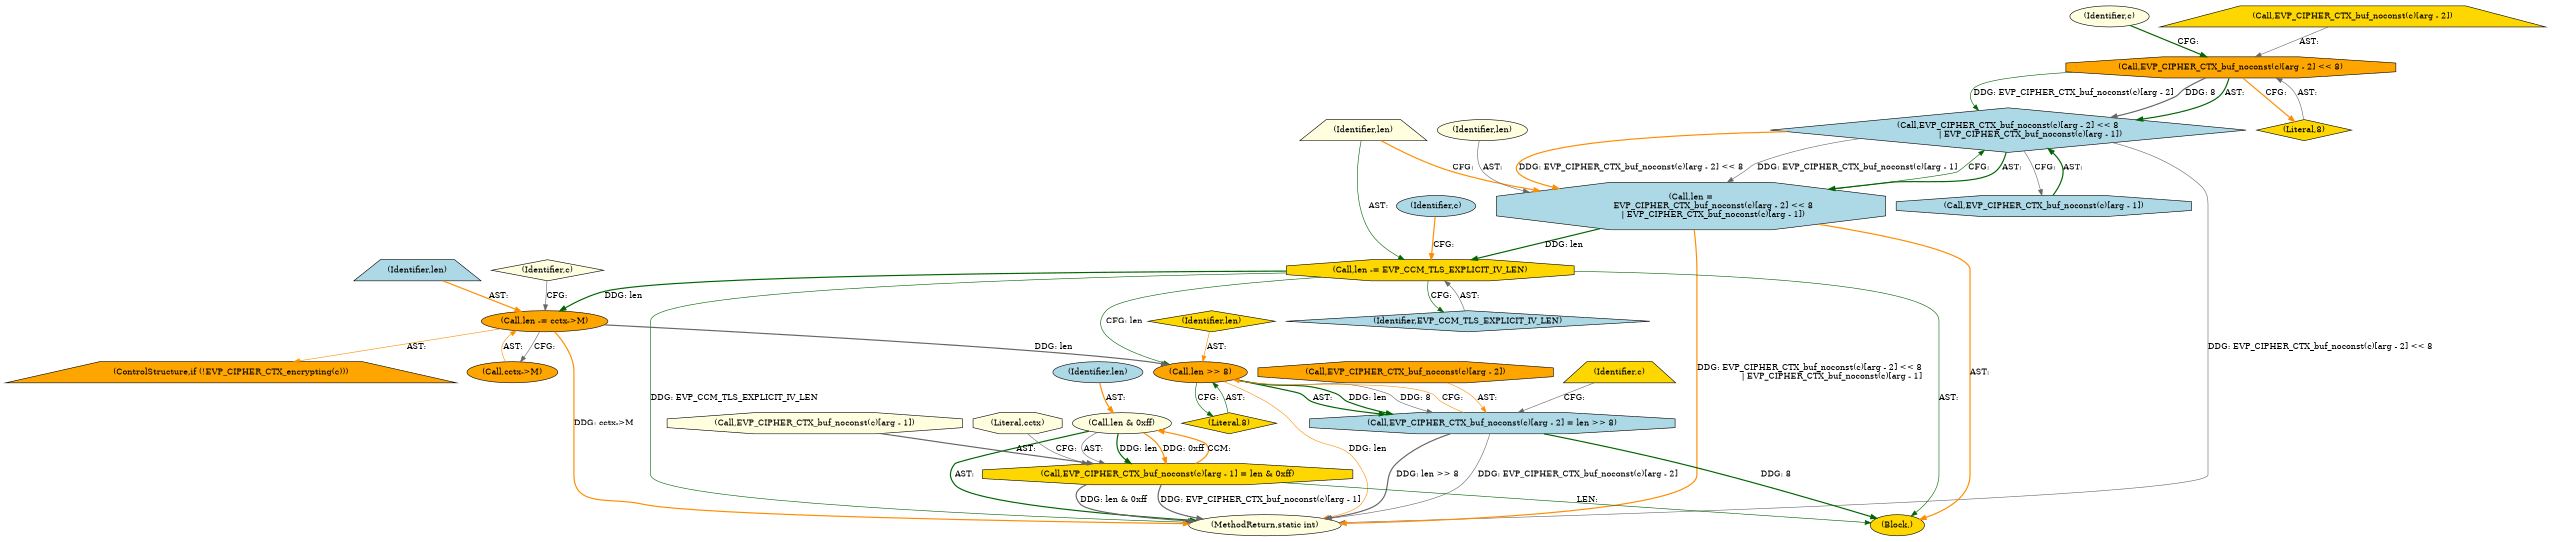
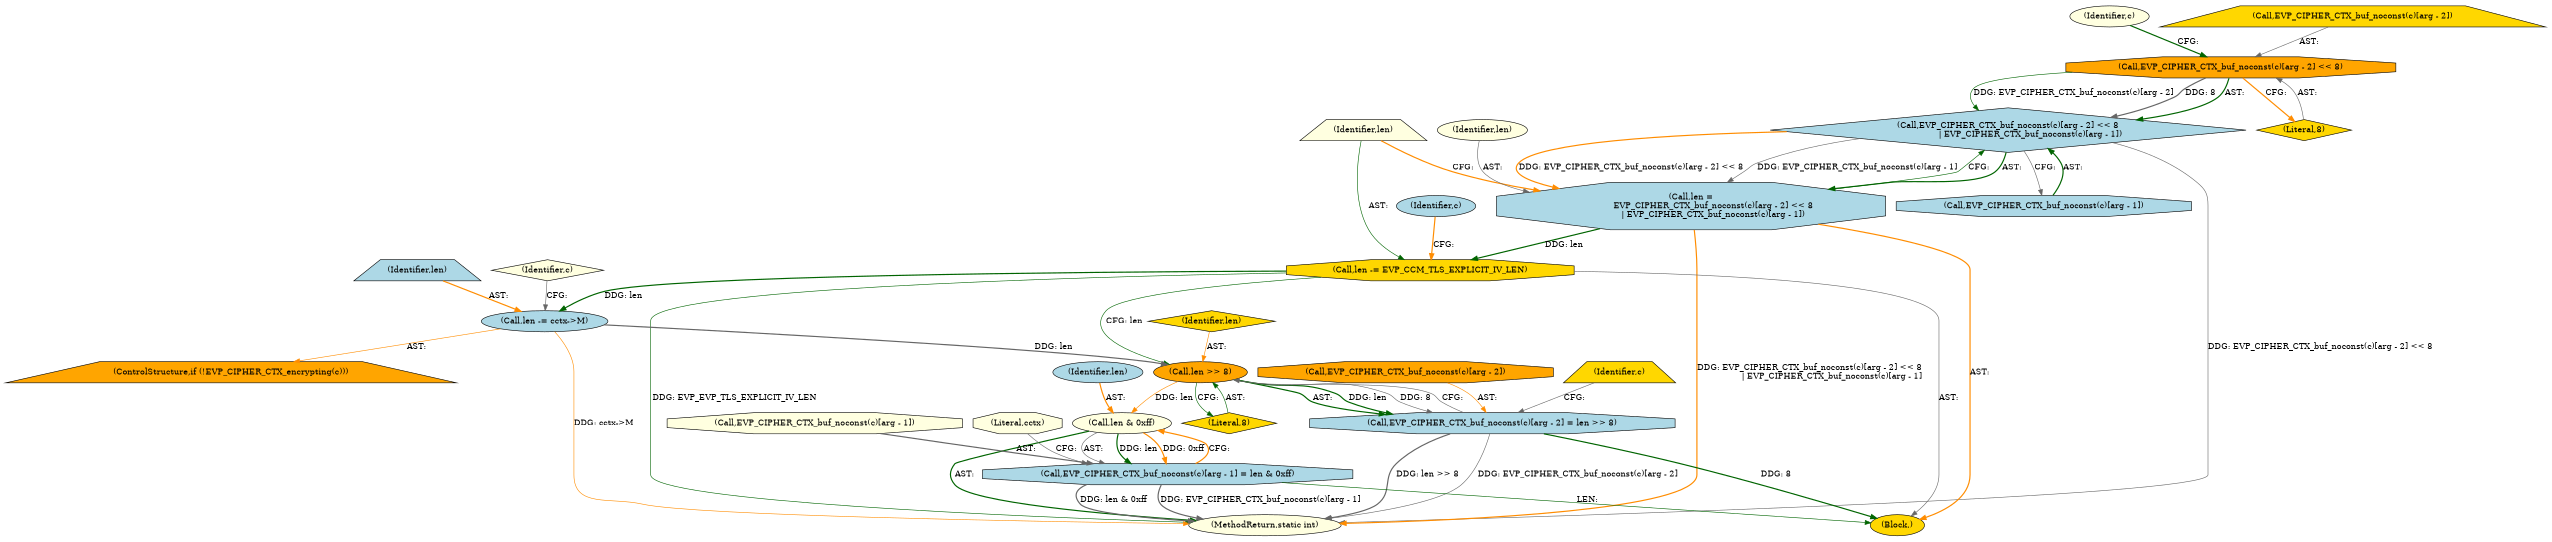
(1861, 289) -> (1861, 289)
(545, 321) -> (545, 321)
(1468, 321) -> none
(512, 372) -> none
(1372, 385) -> (1372, 385)
(735, 398) -> (735, 398)
(1325, 444) -> (1156, 393)
(1221, 449) -> (1221, 449)
(1168, 474) -> (1168, 474)
(797, 515) -> (797, 515)
